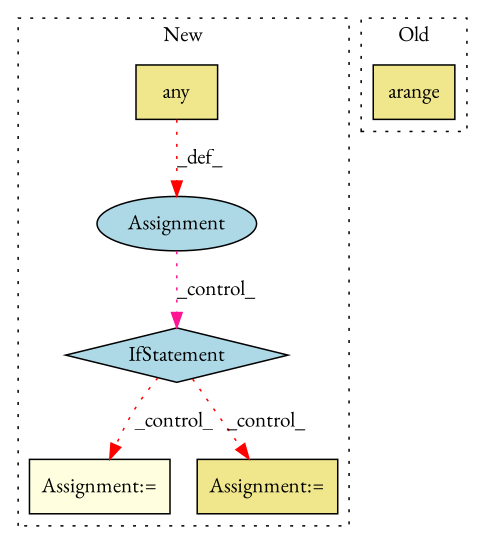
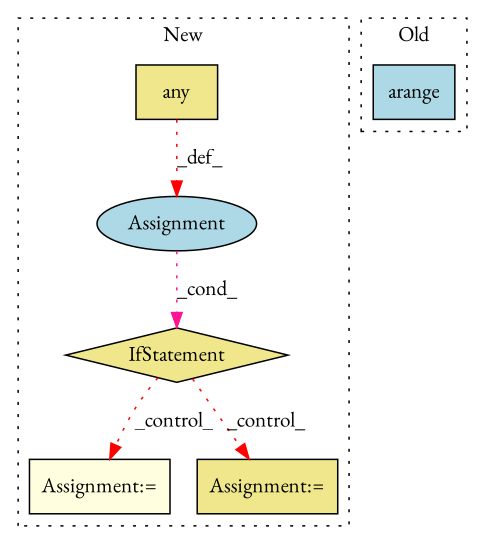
(414, 92) -> (414, 92)
(216, 289) -> (207, 289)
(177, 355) -> (177, 355)
